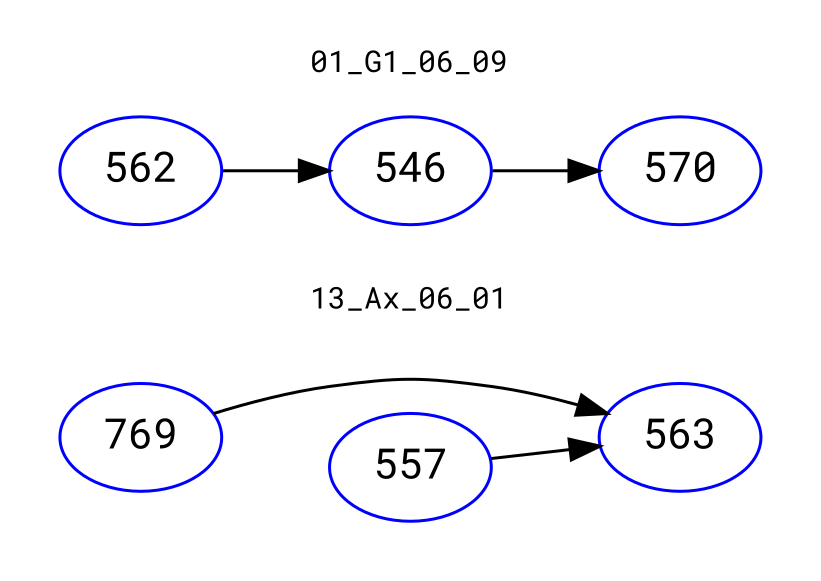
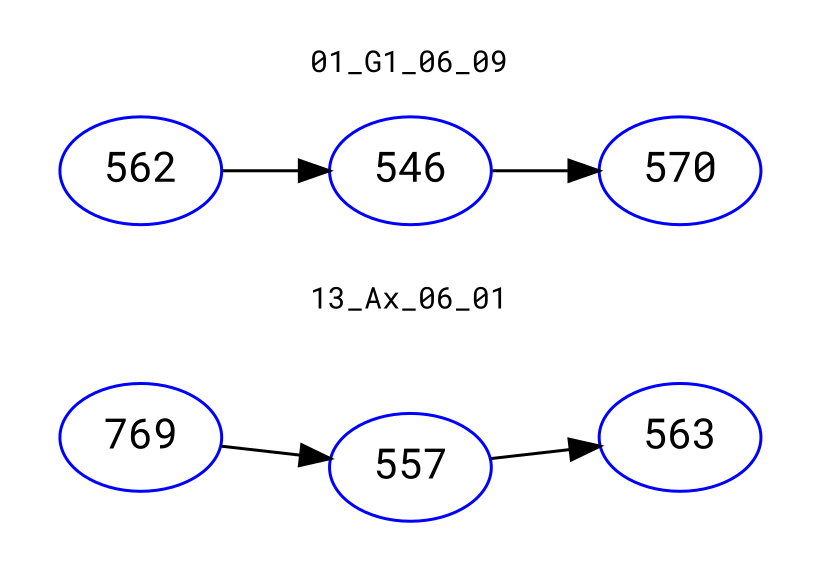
(395, 380) -> (261, 451)
